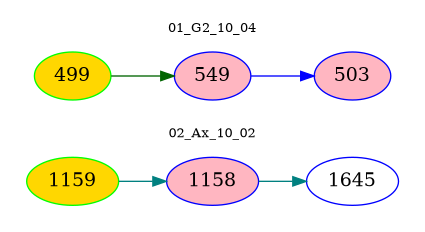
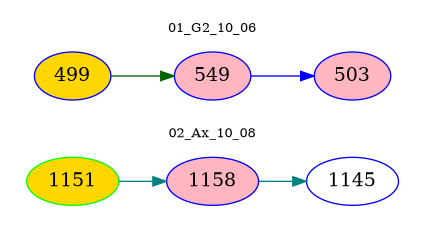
(213, 29) -> (213, 29)
(73, 76) -> (73, 76)
(213, 134) -> (213, 134)
(73, 181) -> (73, 181)
(353, 181) -> (353, 181)
